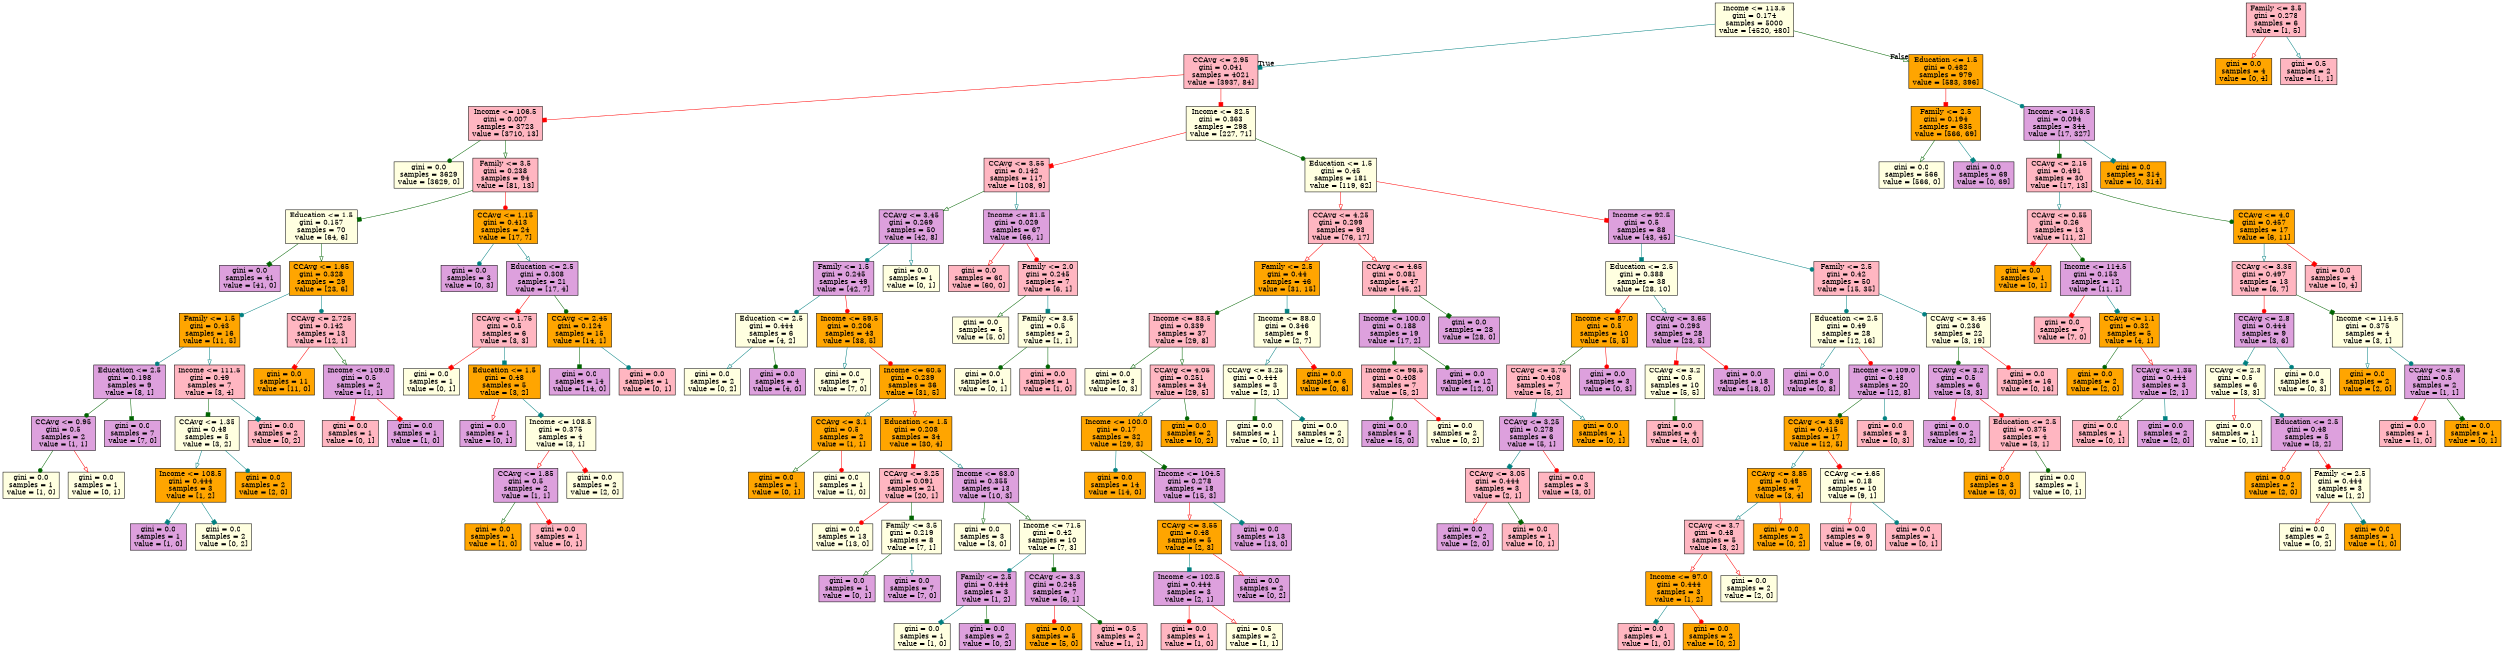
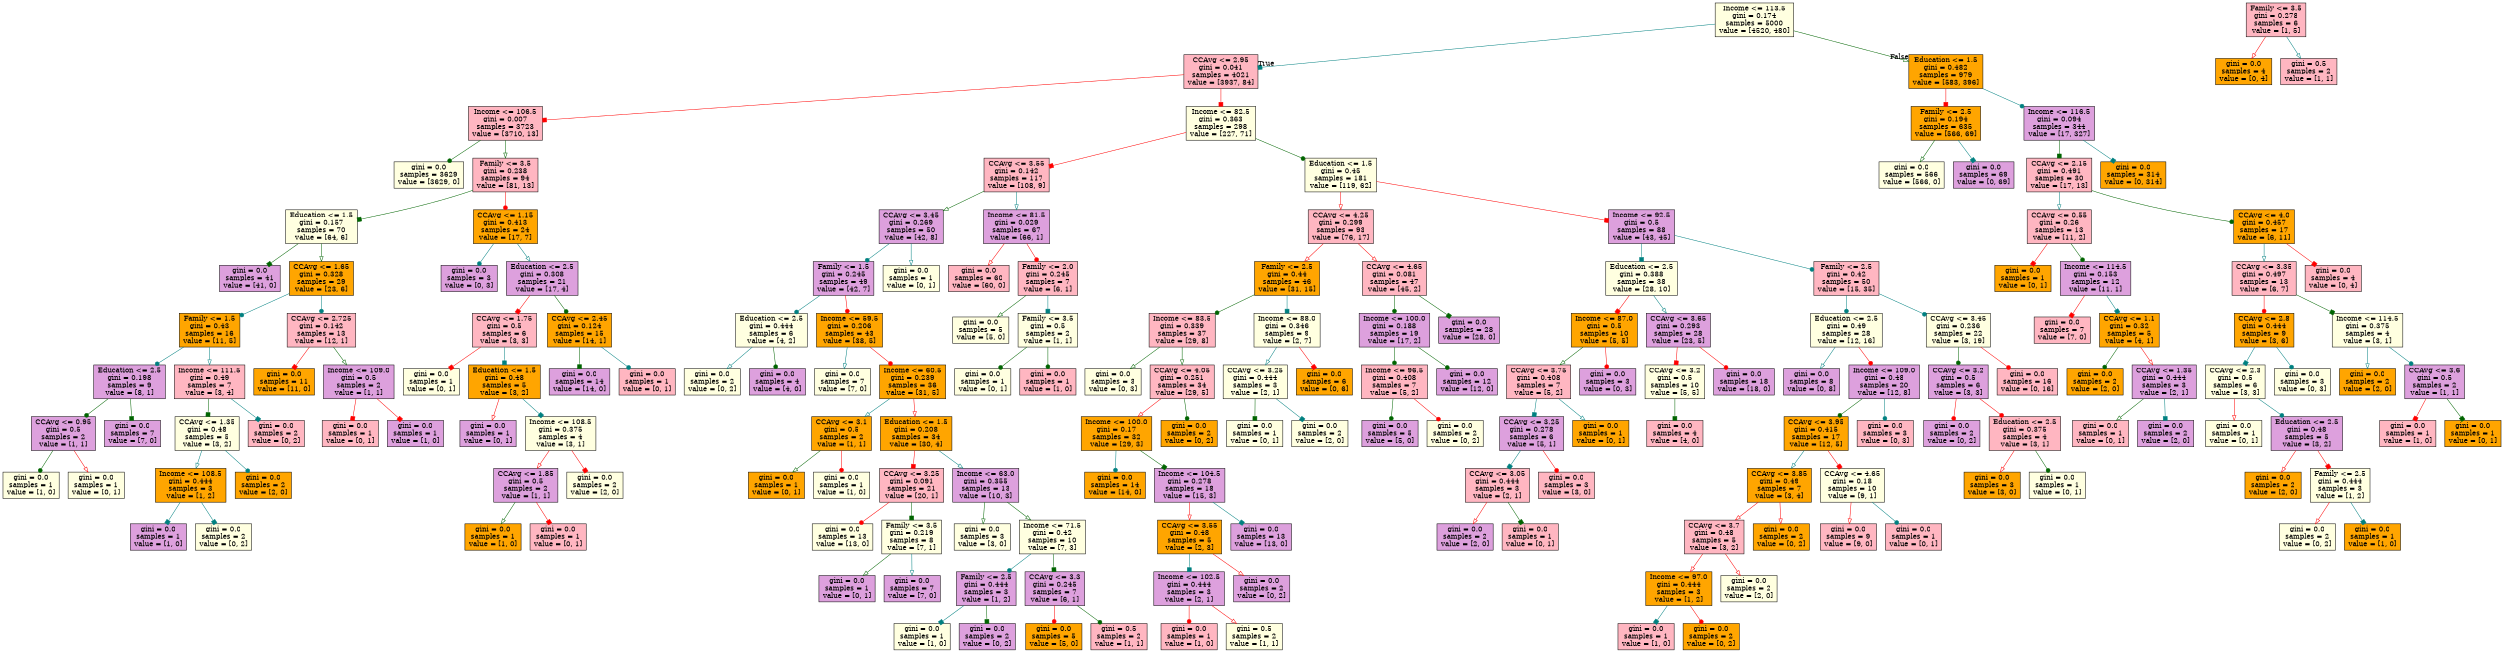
(2264, 330) -> (2264, 330)
(1151, 406) -> (1151, 406)
(1749, 510) -> (1749, 510)
